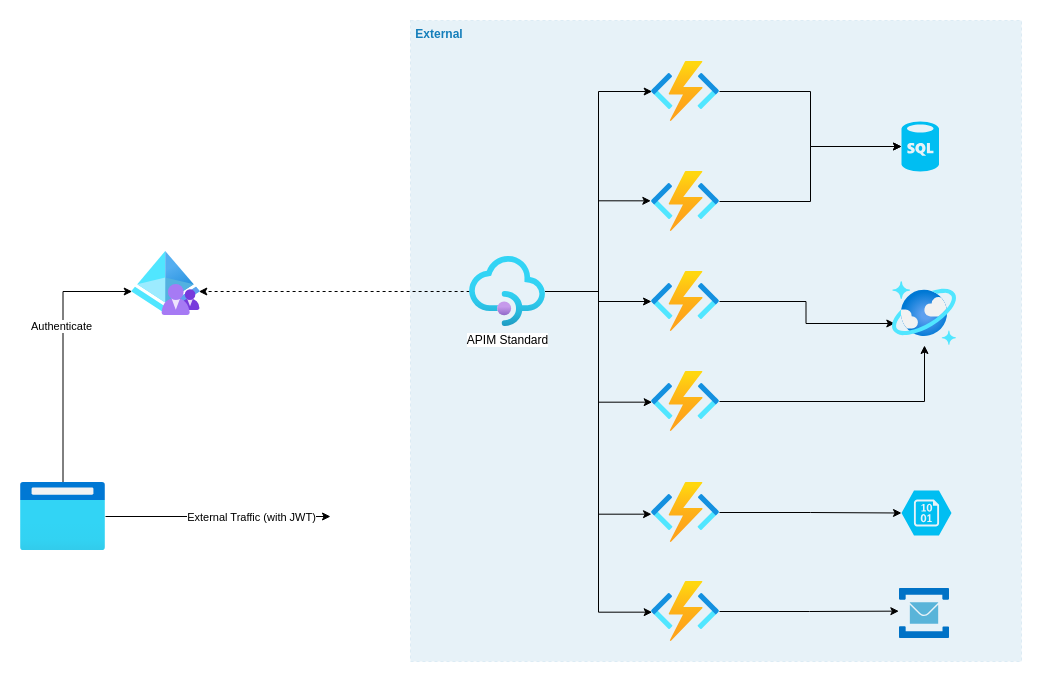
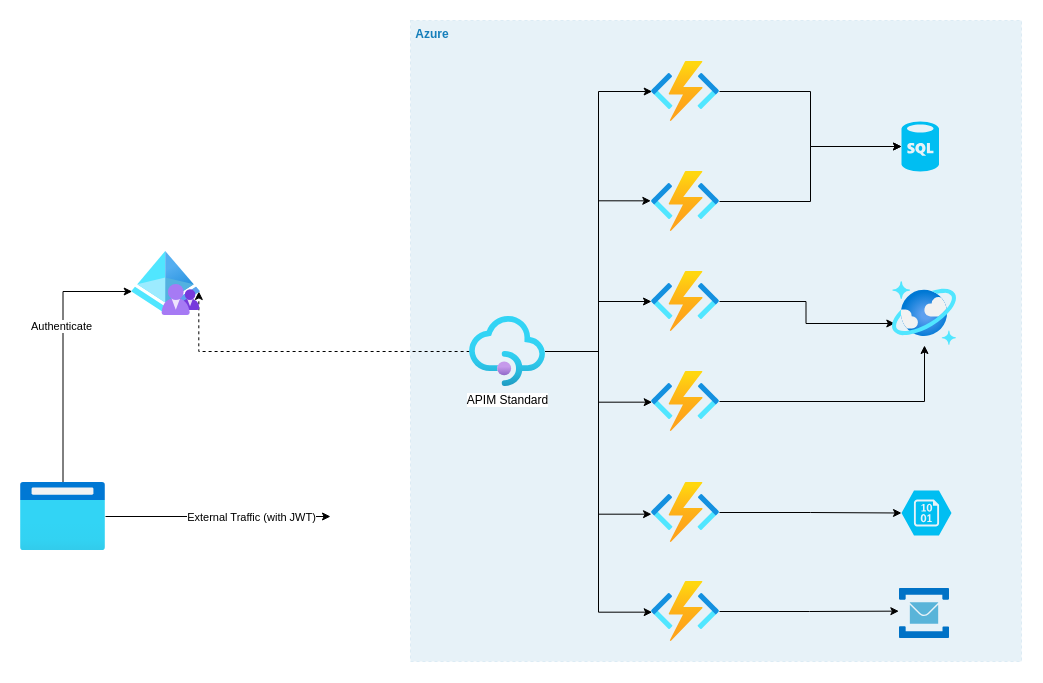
(437, 34) -> (429, 34)
(508, 292) -> (508, 352)
